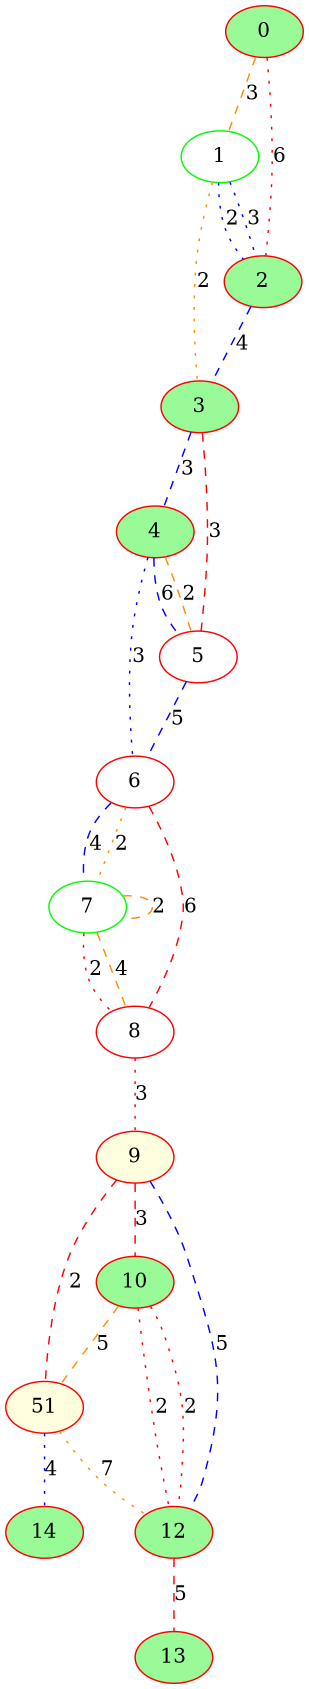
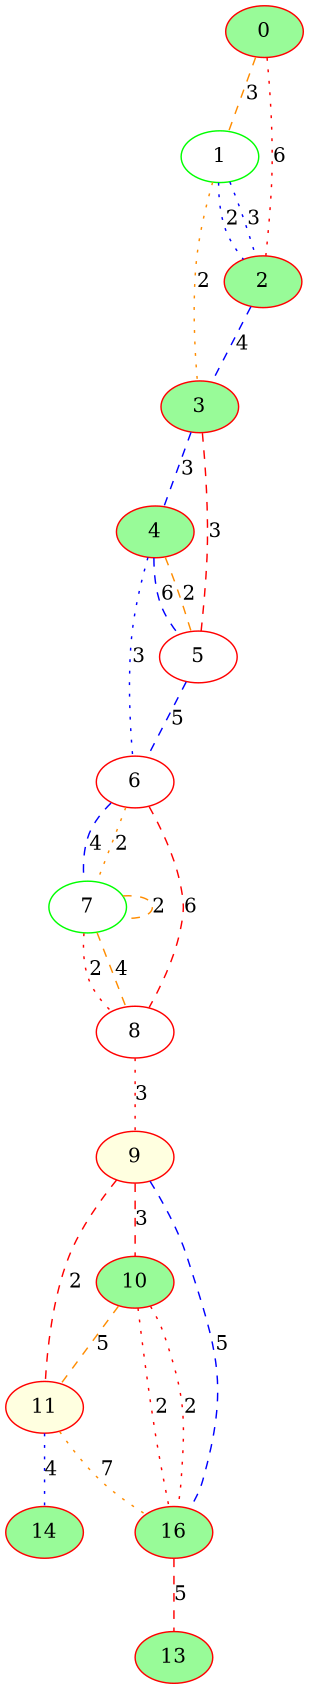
(45, 1407) -> (45, 1407)
(174, 1532) -> (174, 1532)
